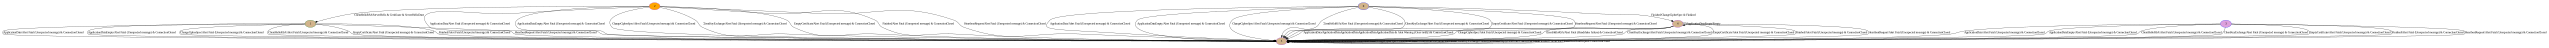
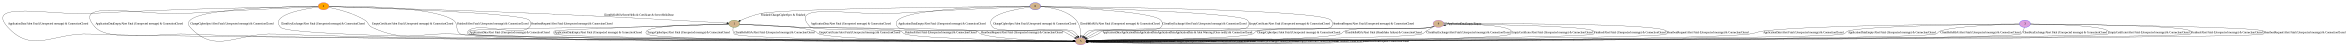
(1520, 10) -> (885, 8)
